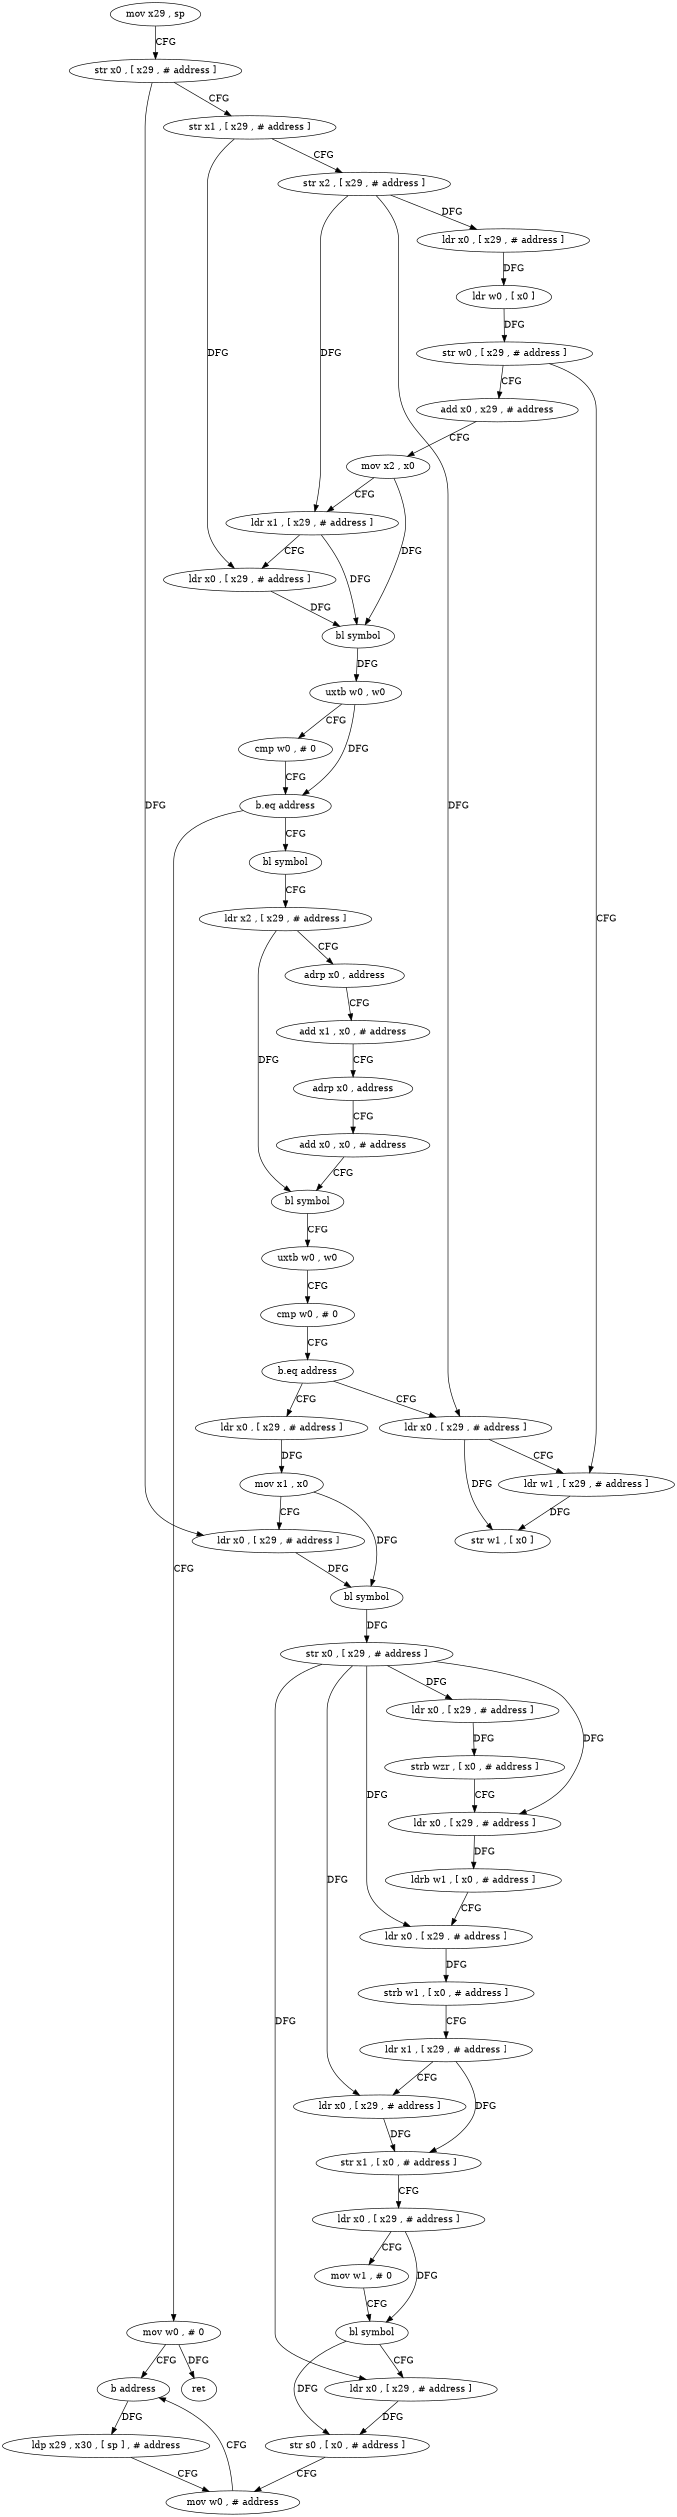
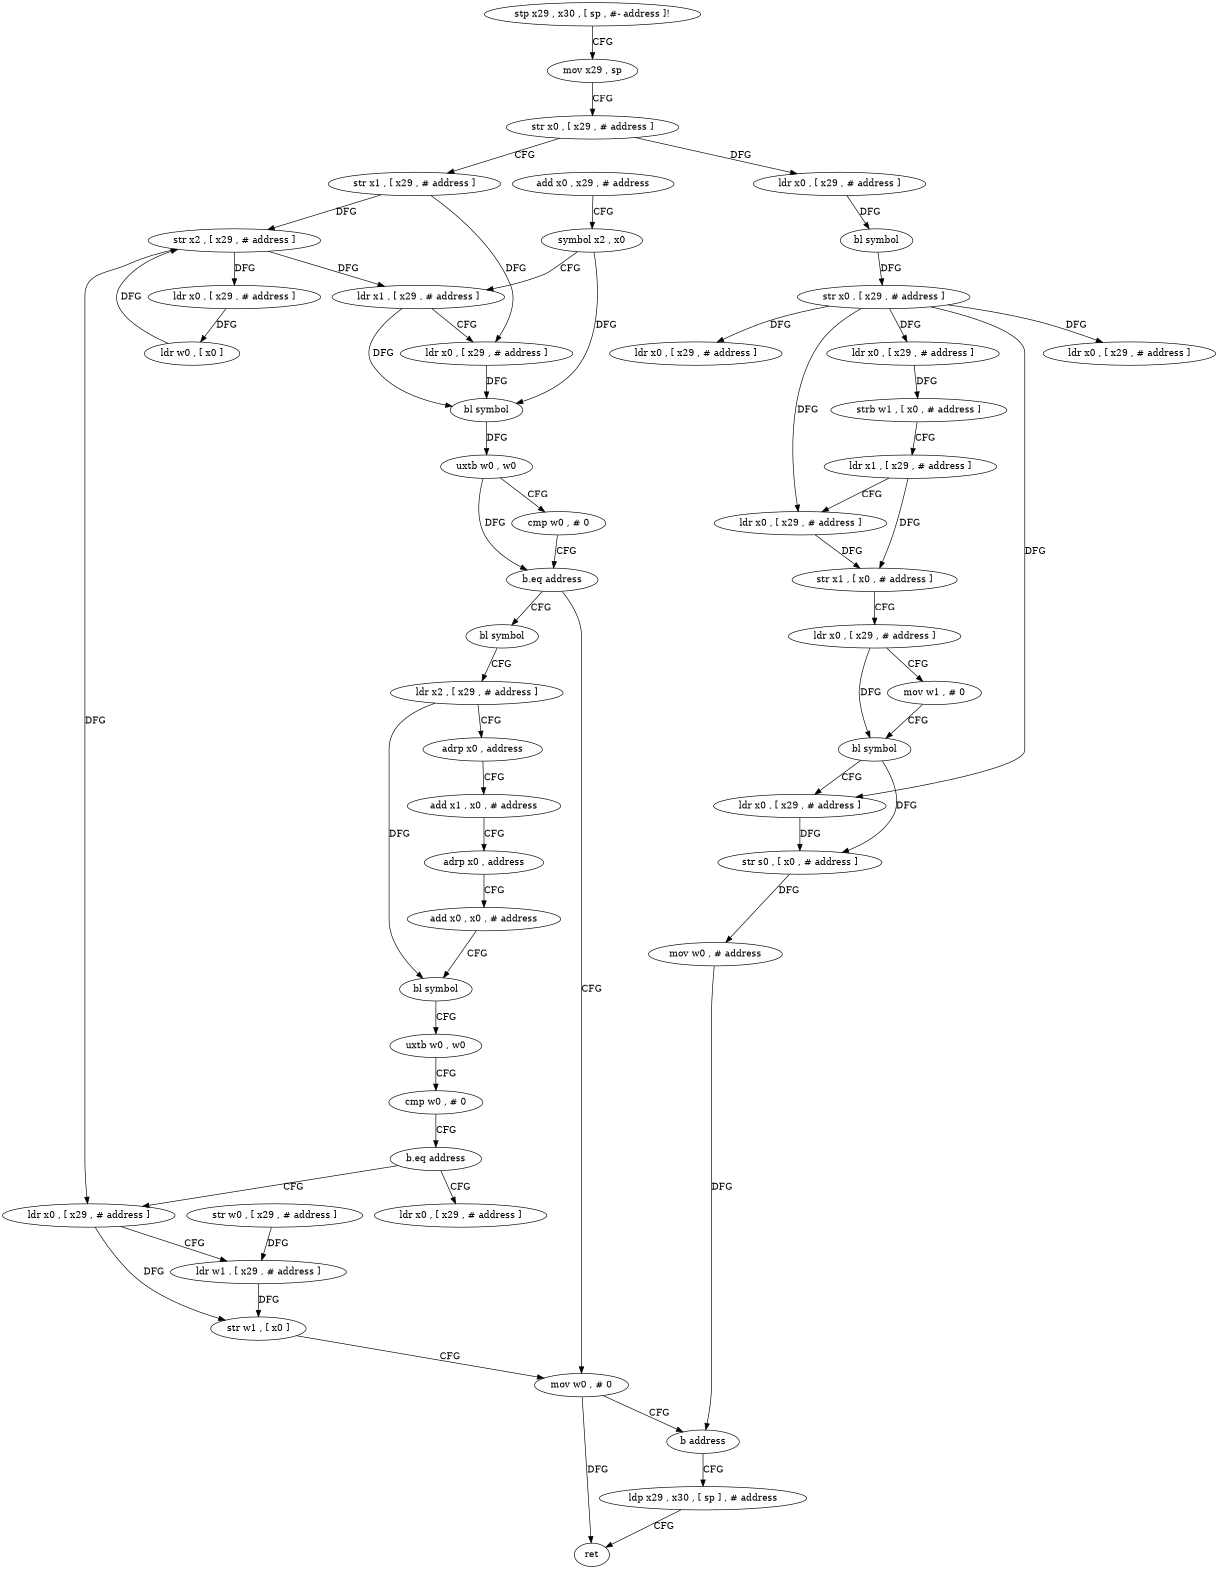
none -> (593, 14)
(324, 156) -> (347, 212)
(504, 322) -> (117, 296)
(501, 379) -> none
(388, 467) -> (592, 240)
(607, 919) -> (278, 1244)
none -> (417, 1356)
(282, 1485) -> none
(475, 1767) -> none
(473, 1880) -> none
(132, 2418) -> (713, 1470)
(237, 2446) -> (722, 1187)
(167, 2473) -> (646, 1527)
(307, 2474) -> (789, 891)
